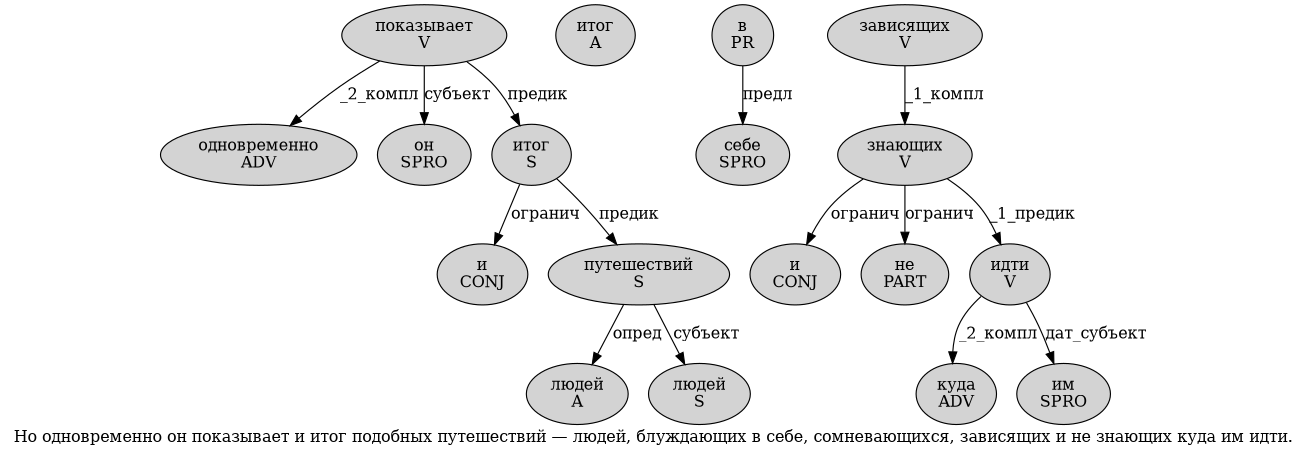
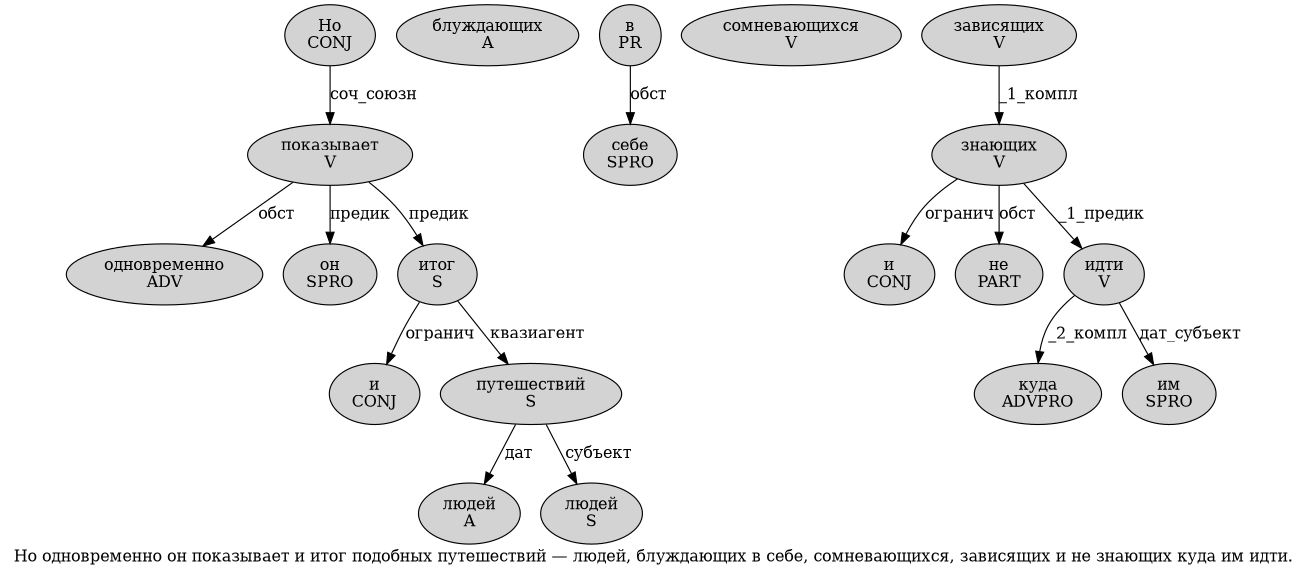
none -> (330, 35)
(596, 35) -> (488, 35)
none -> (791, 35)
(380, 95) -> (276, 215)
(457, 95) -> (360, 215)
(768, 95) -> (649, 95)
(629, 215) -> (537, 334)
(940, 215) -> (1017, 215)
(637, 334) -> (519, 454)
(956, 394) -> (1038, 394)
